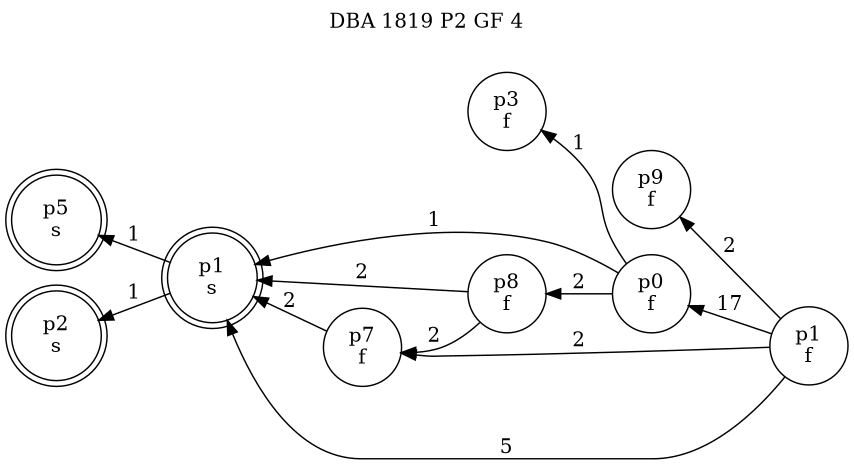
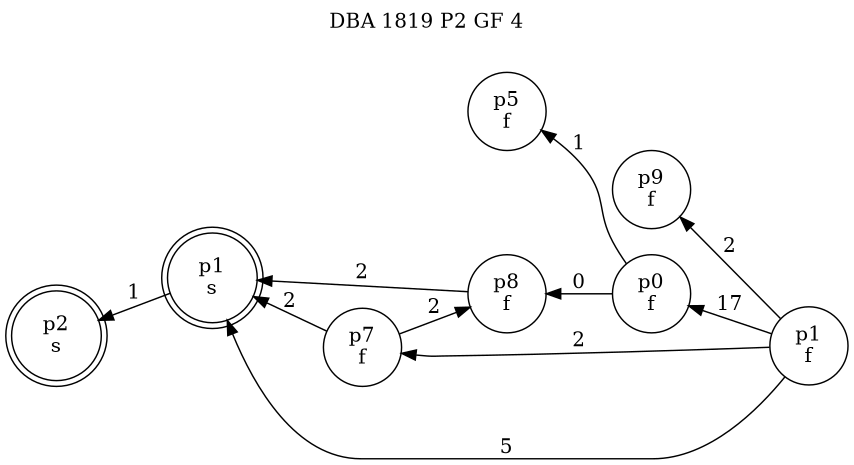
(507, 111) -> (507, 111)
(56, 220) -> none
(446, 233) -> none
(579, 283) -> (579, 283)
(451, 343) -> (428, 323)
